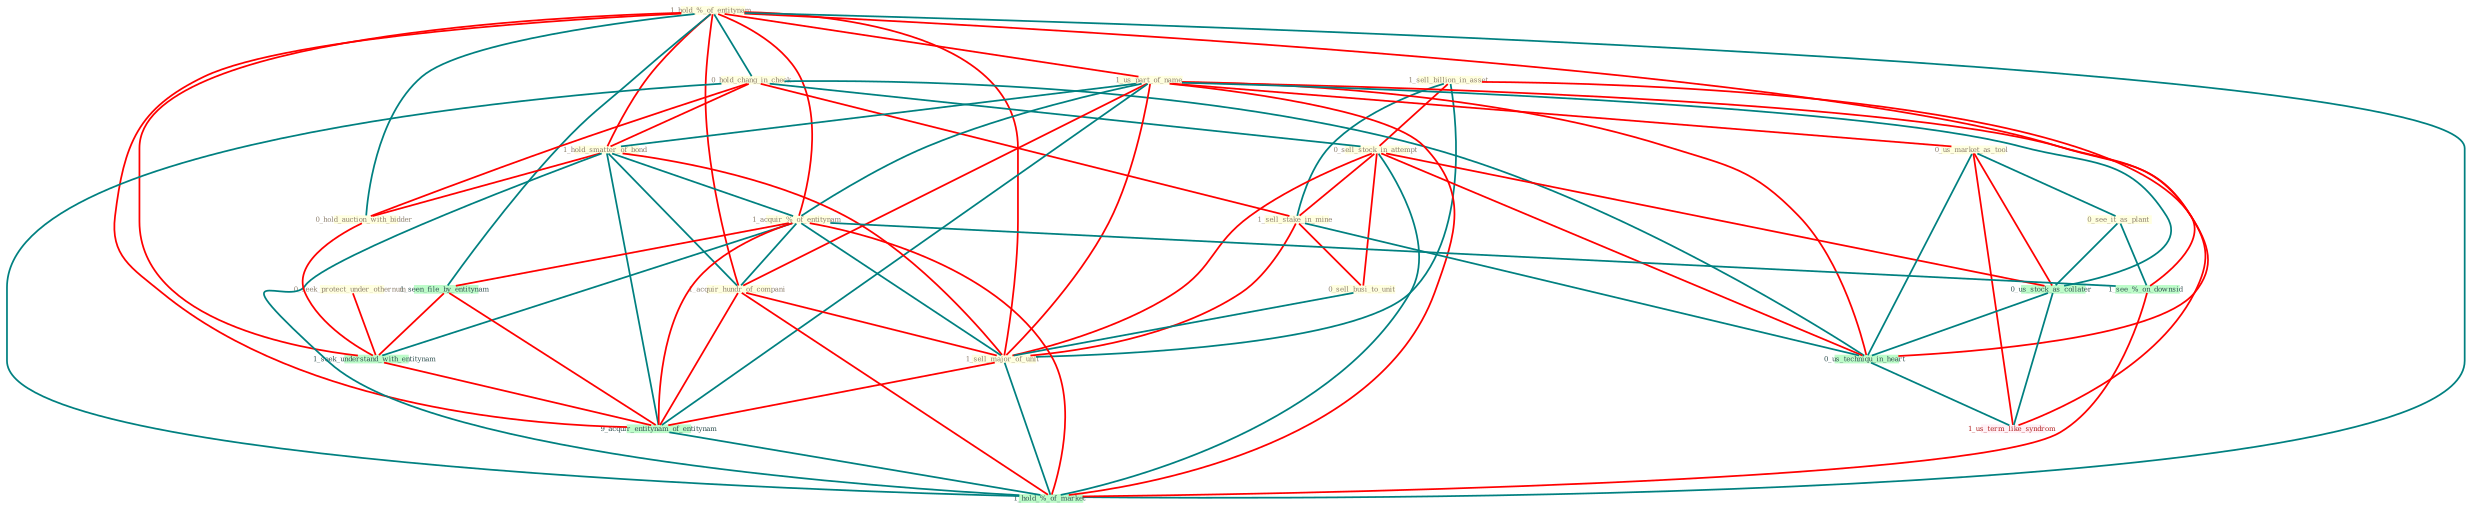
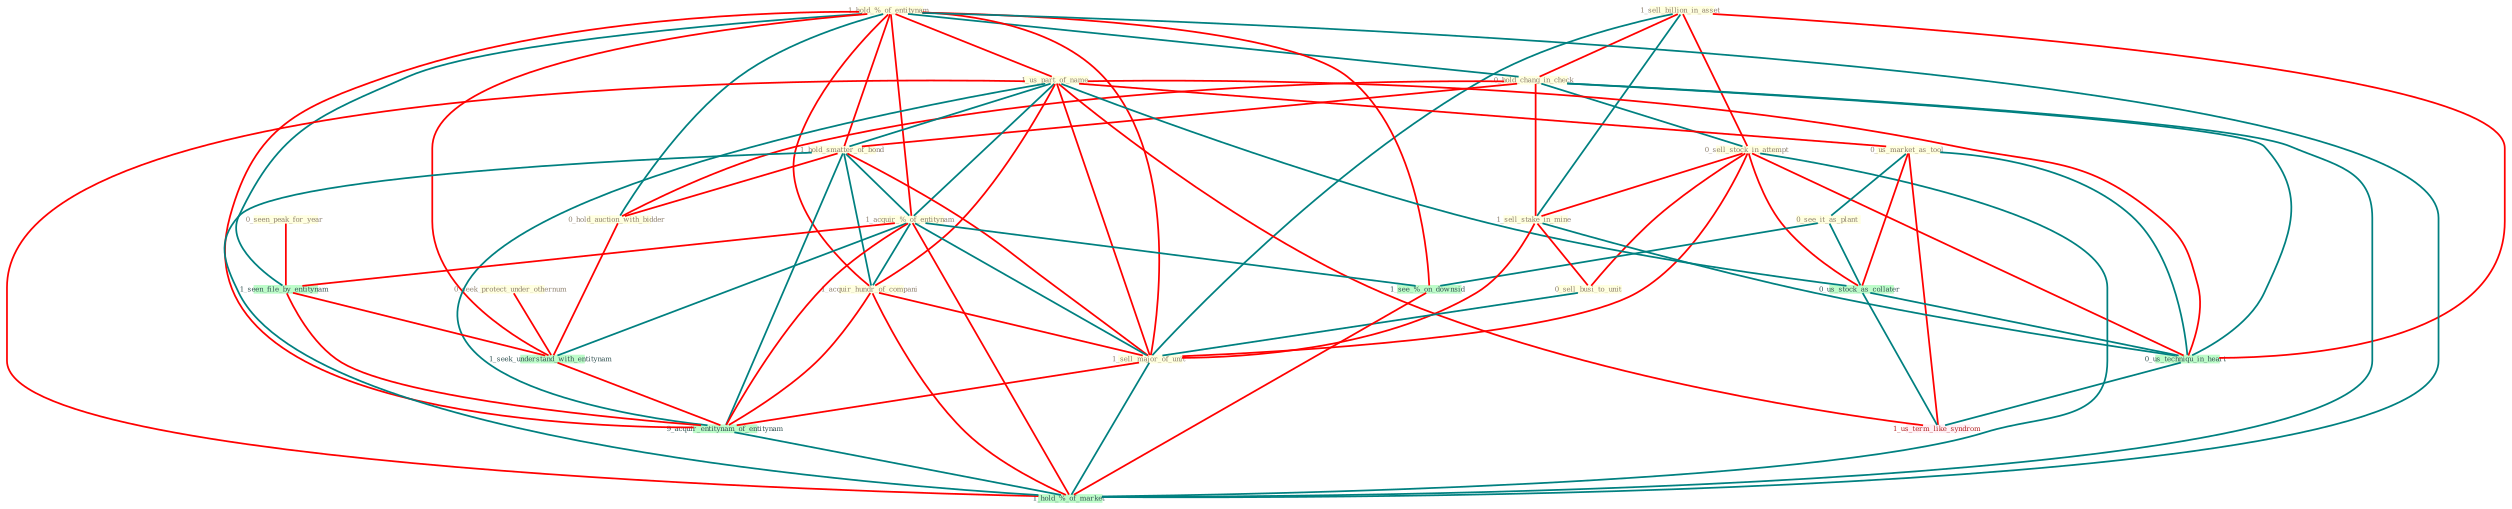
none -> (1629, 36)
none -> (286, 220)
